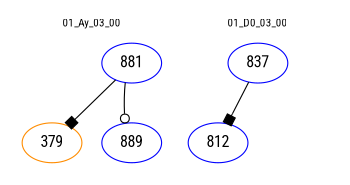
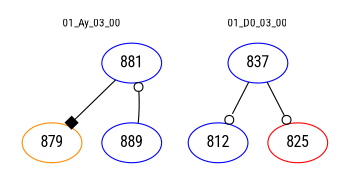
(124, 98) -> (139, 107)
(241, 98) -> (241, 98)
(52, 143) -> (52, 143)
none -> (298, 143)
